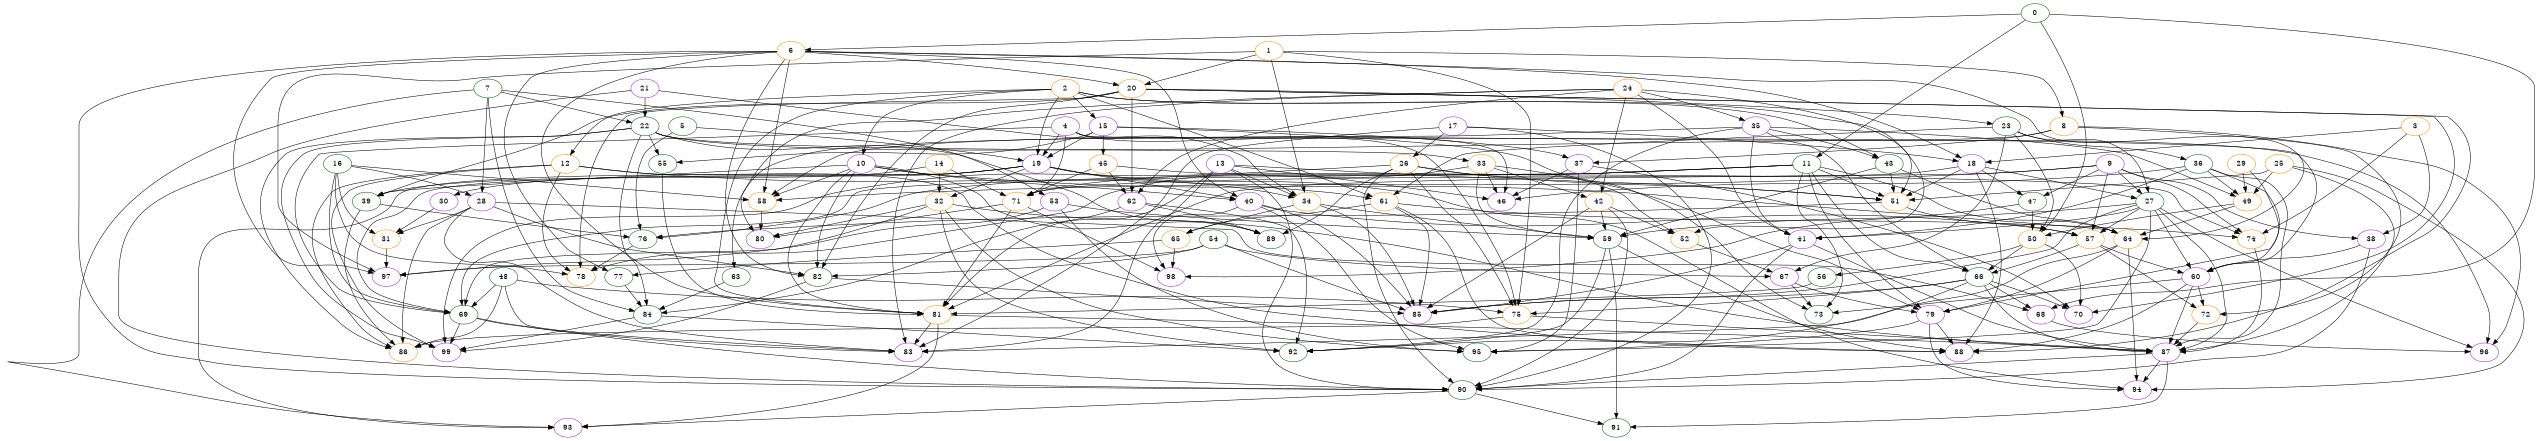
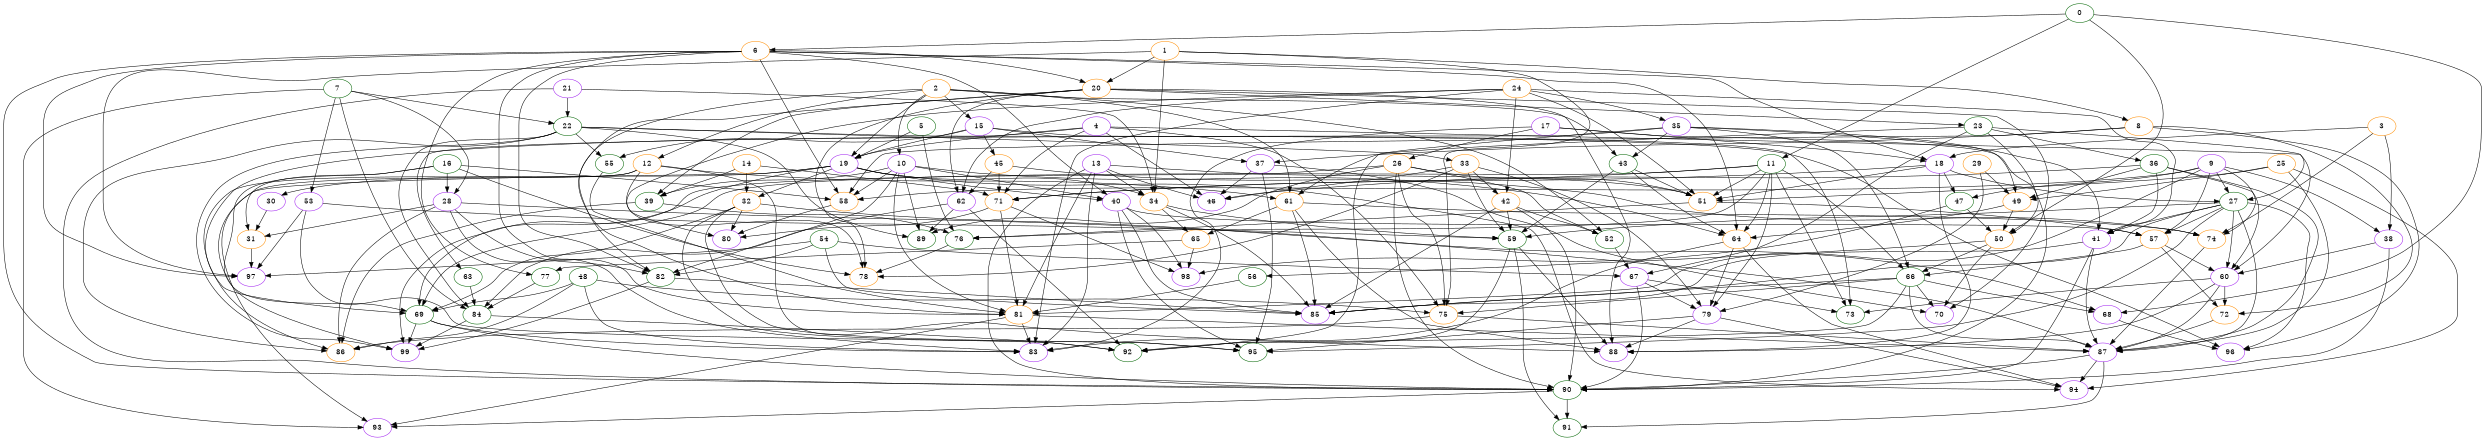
(1685, 239) -> (1610, 239)
none -> (1639, 348)
